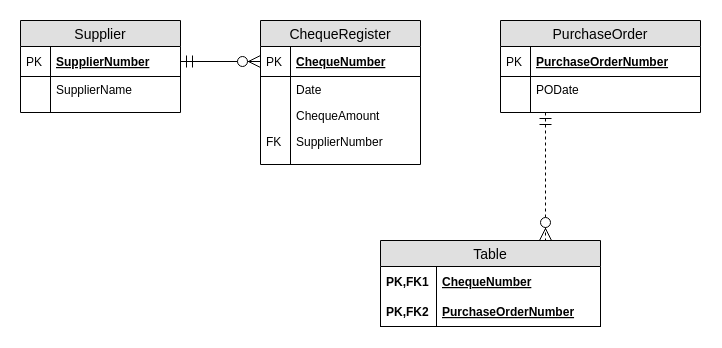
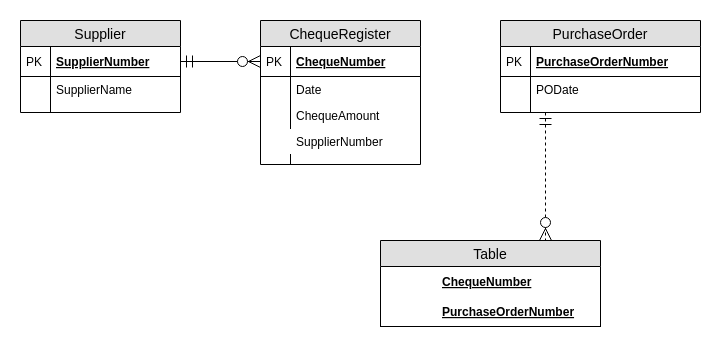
(276, 142) -> none
(409, 282) -> none
(409, 312) -> none
